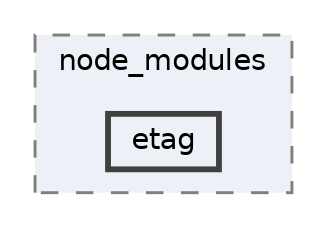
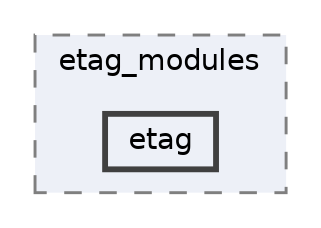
(163, 63) -> (161, 63)
